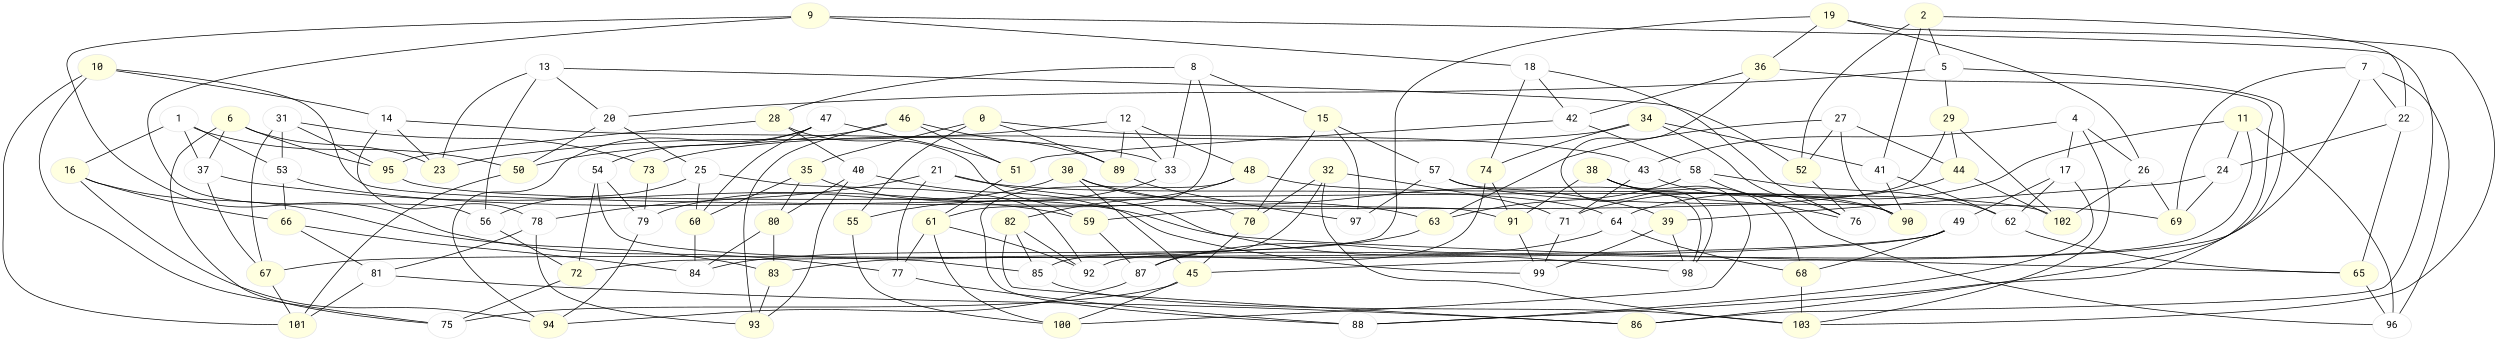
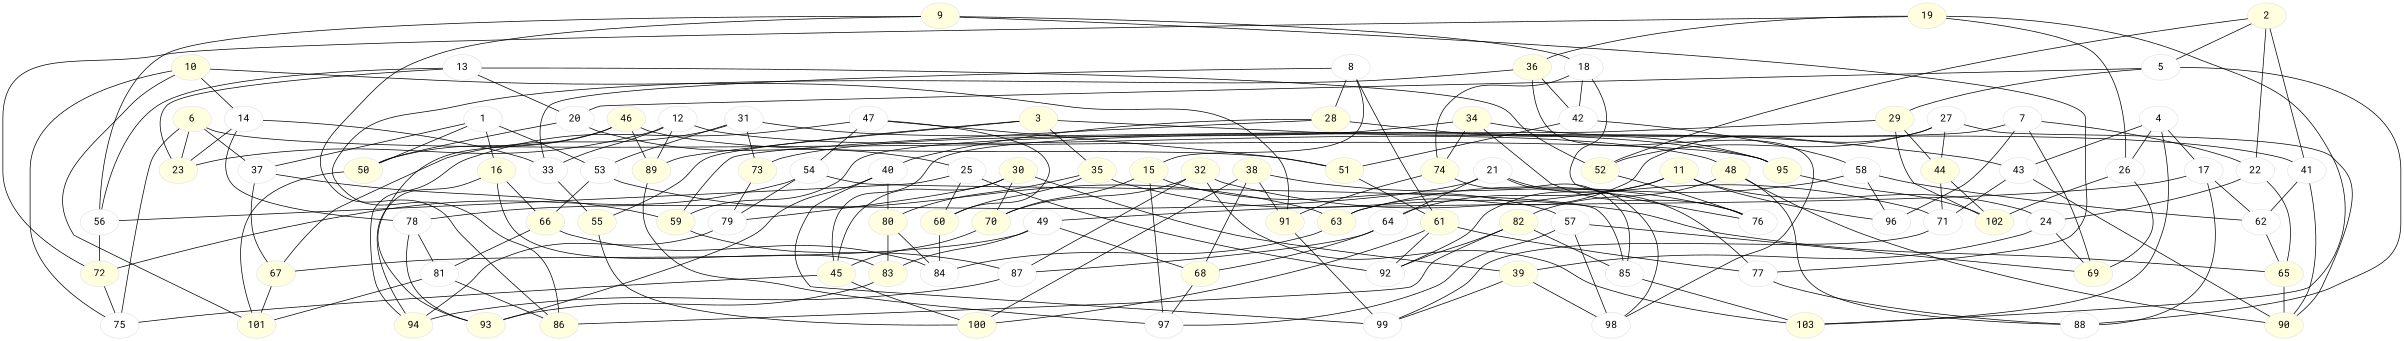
(982, 119) -> (1038, 119)
(1801, 300) -> (1178, 306)
(2377, 302) -> (2284, 305)
